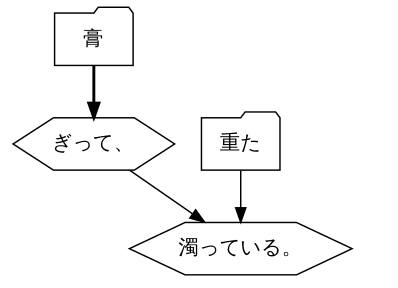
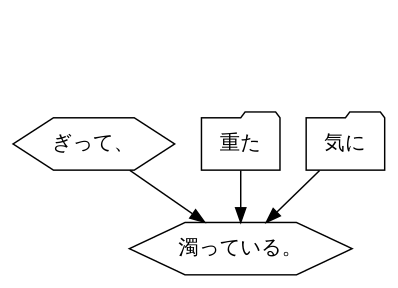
(94, 39) -> none
none -> (345, 144)
